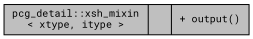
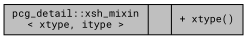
(210, 19) -> (207, 19)
